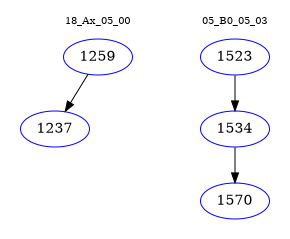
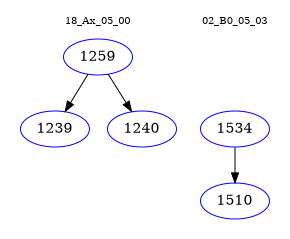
(235, 22) -> (235, 22)
(235, 57) -> none
(55, 129) -> (55, 129)
none -> (142, 129)
(235, 201) -> (235, 201)
